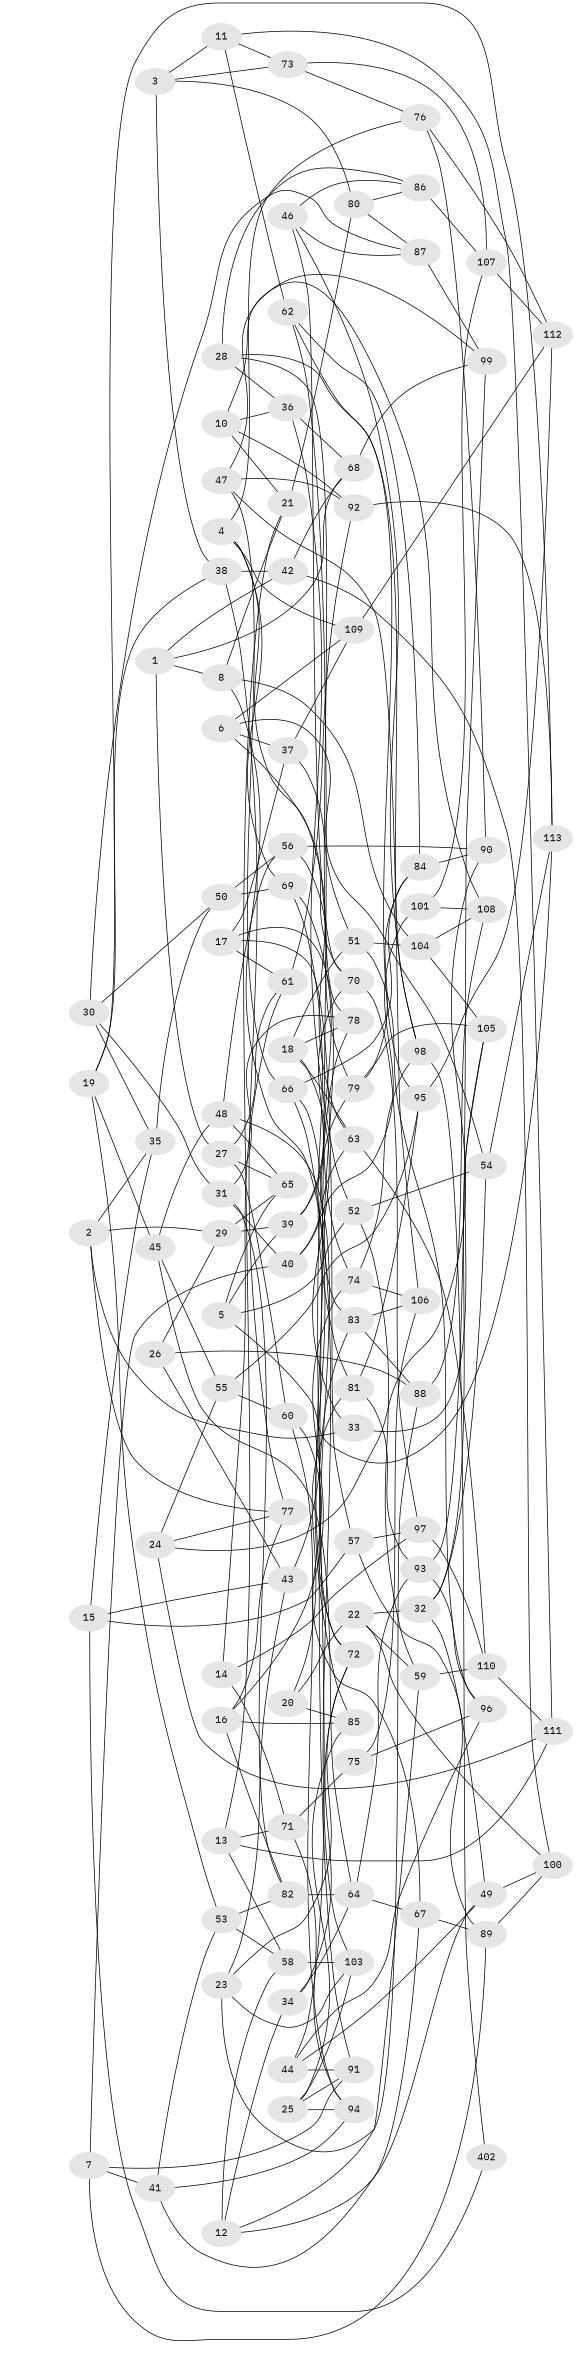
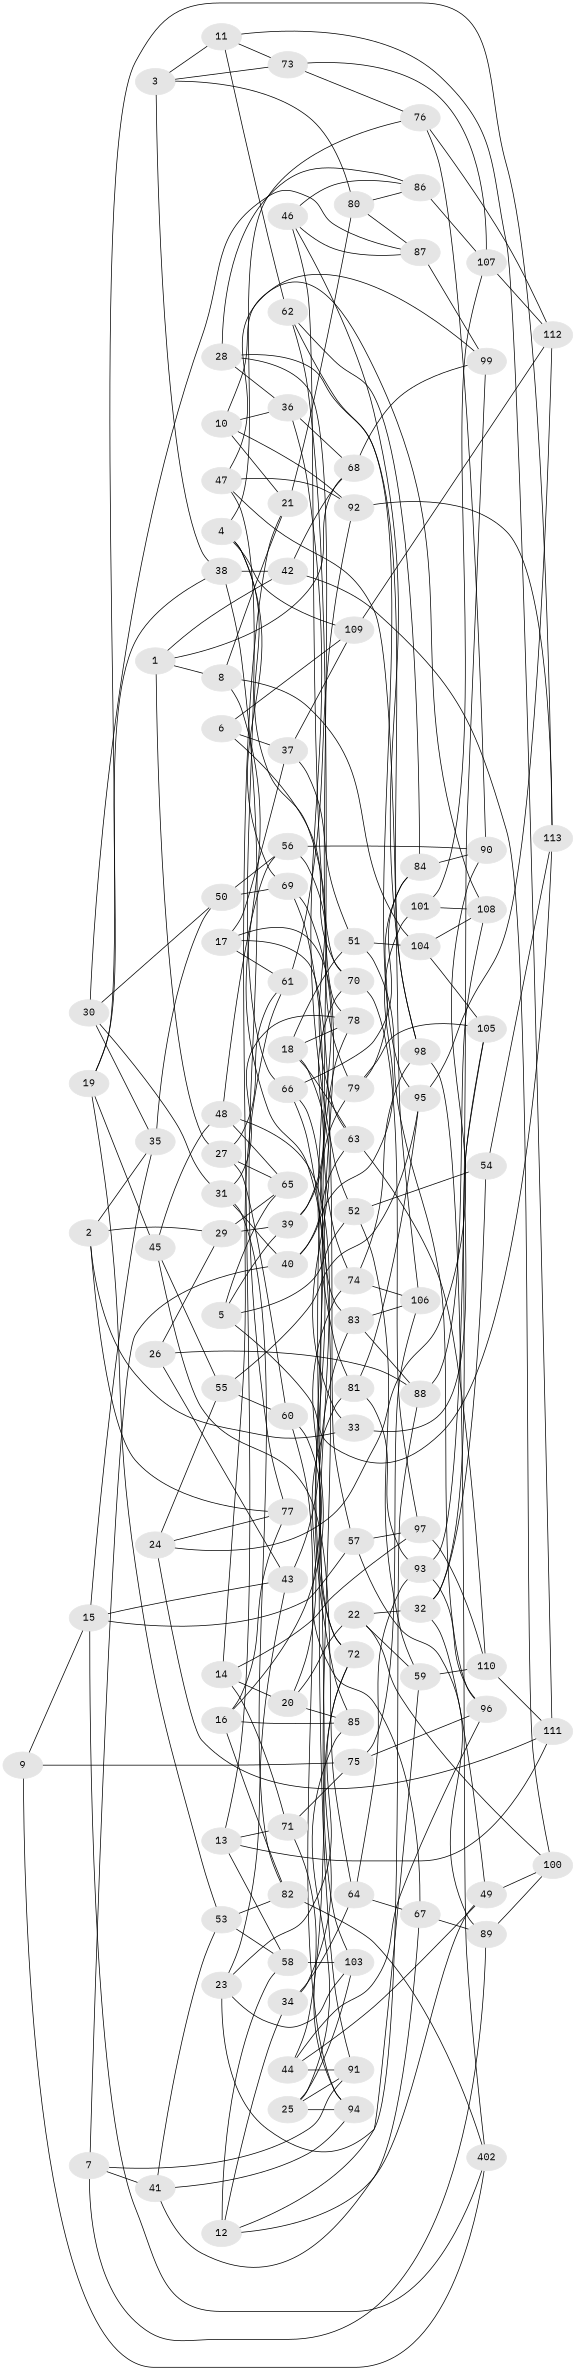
(366, 911) -> none
none -> (255, 1689)
none -> (23, 1765)
(321, 1895) -> (419, 2003)
